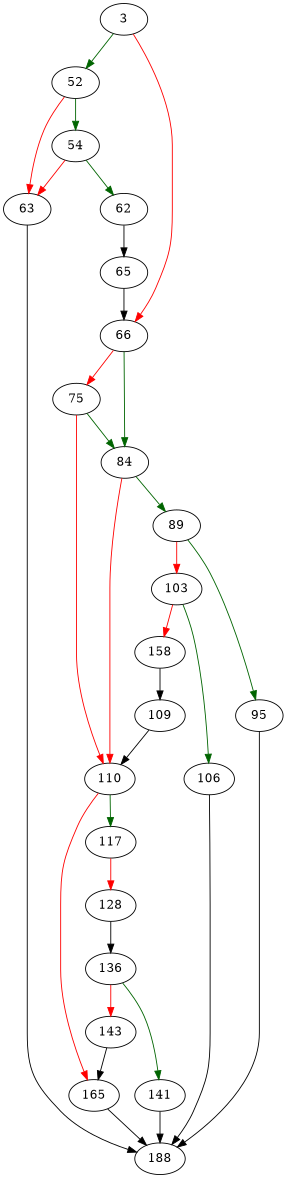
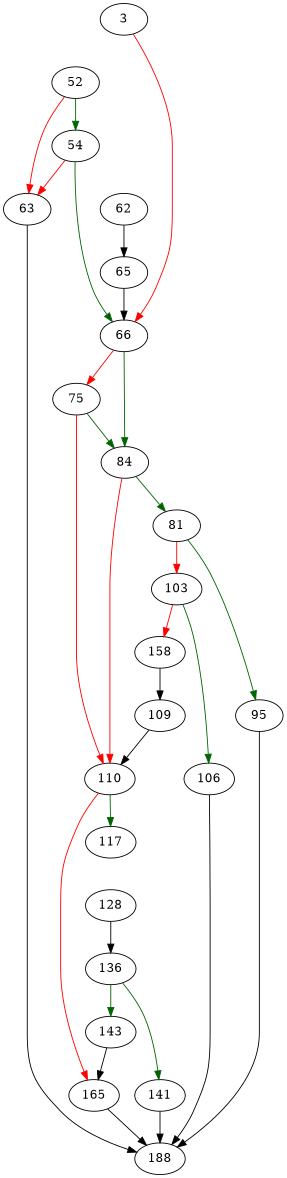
(103, 48) -> none
(97, 174) -> (80, 241)
(177, 526) -> (177, 526)
(111, 870) -> none
(111, 996) -> (111, 996)
